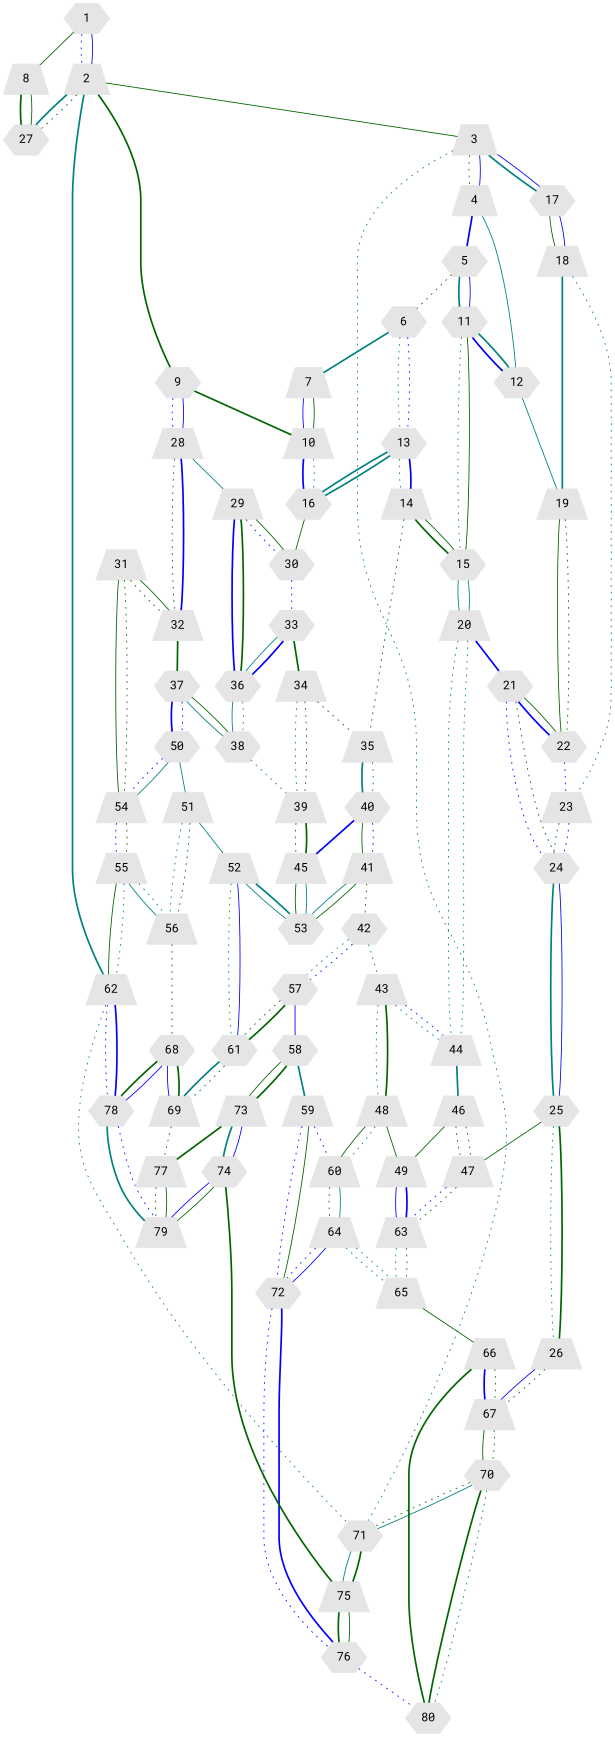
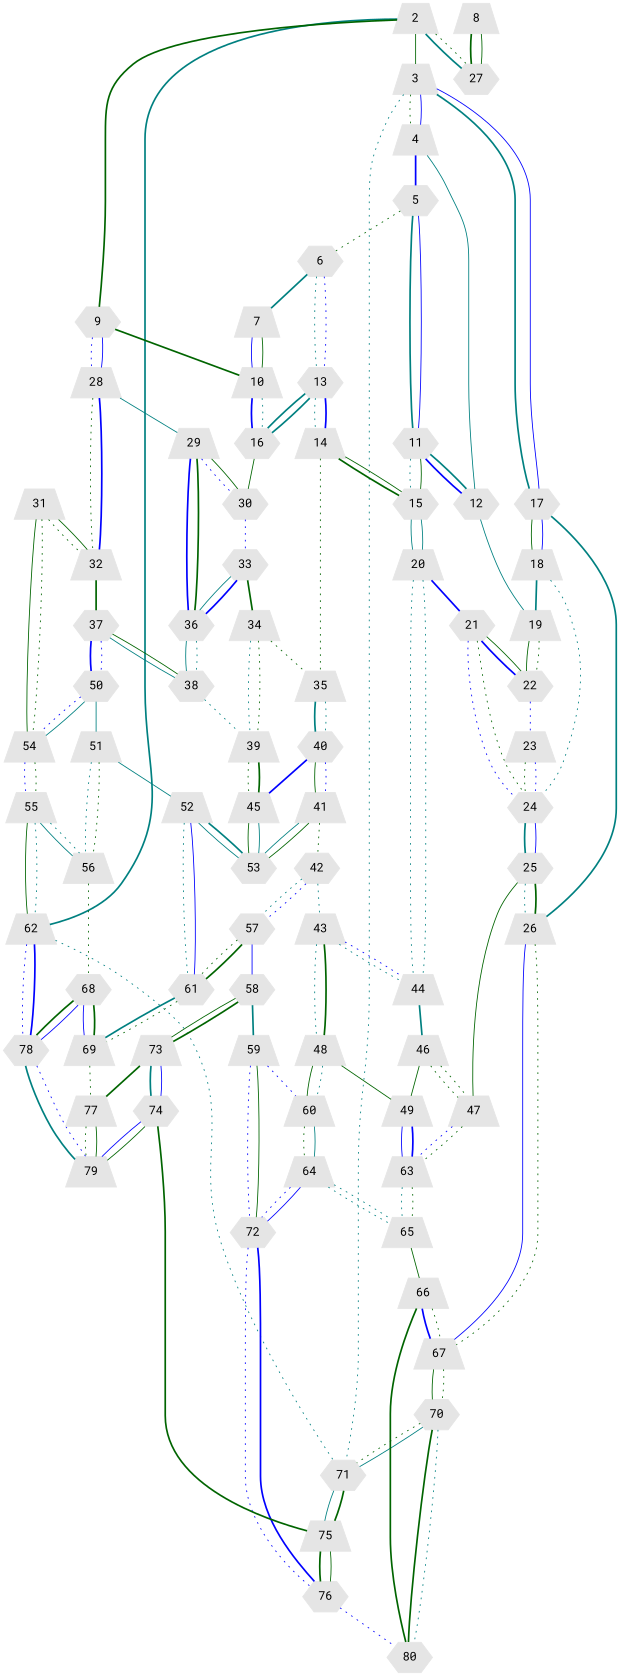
(87, 19) -> none
(611, 534) -> (580, 688)
none -> (616, 718)
